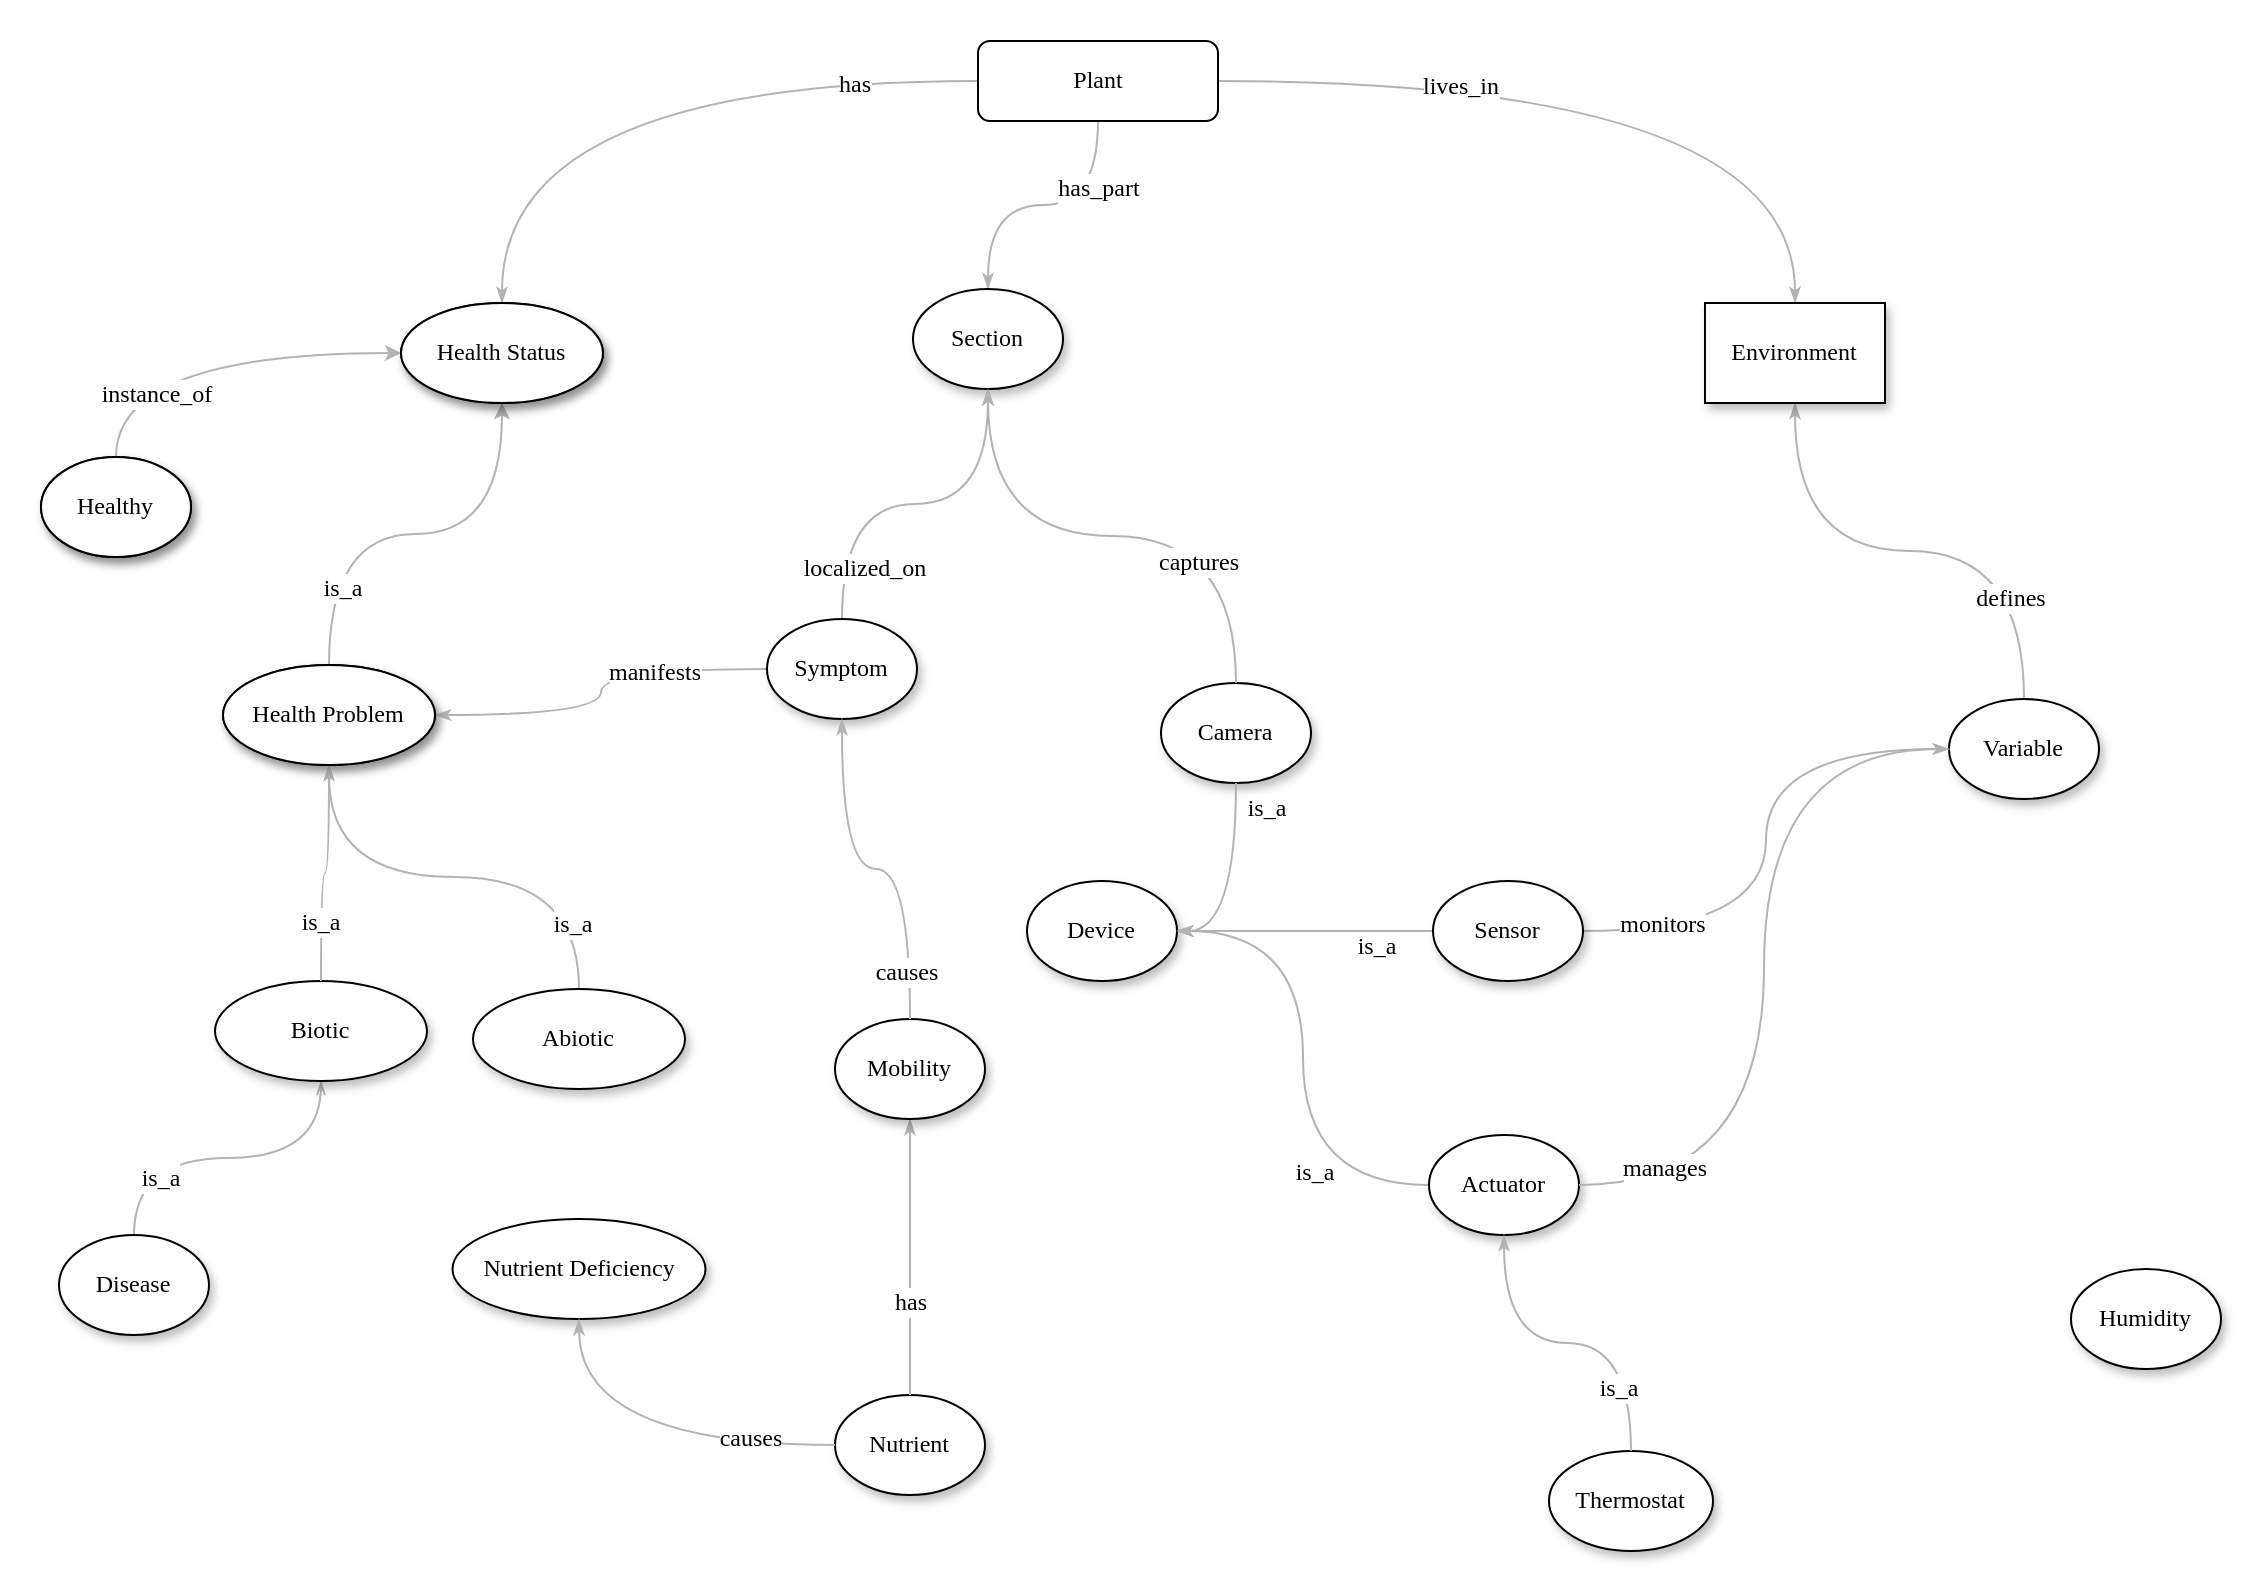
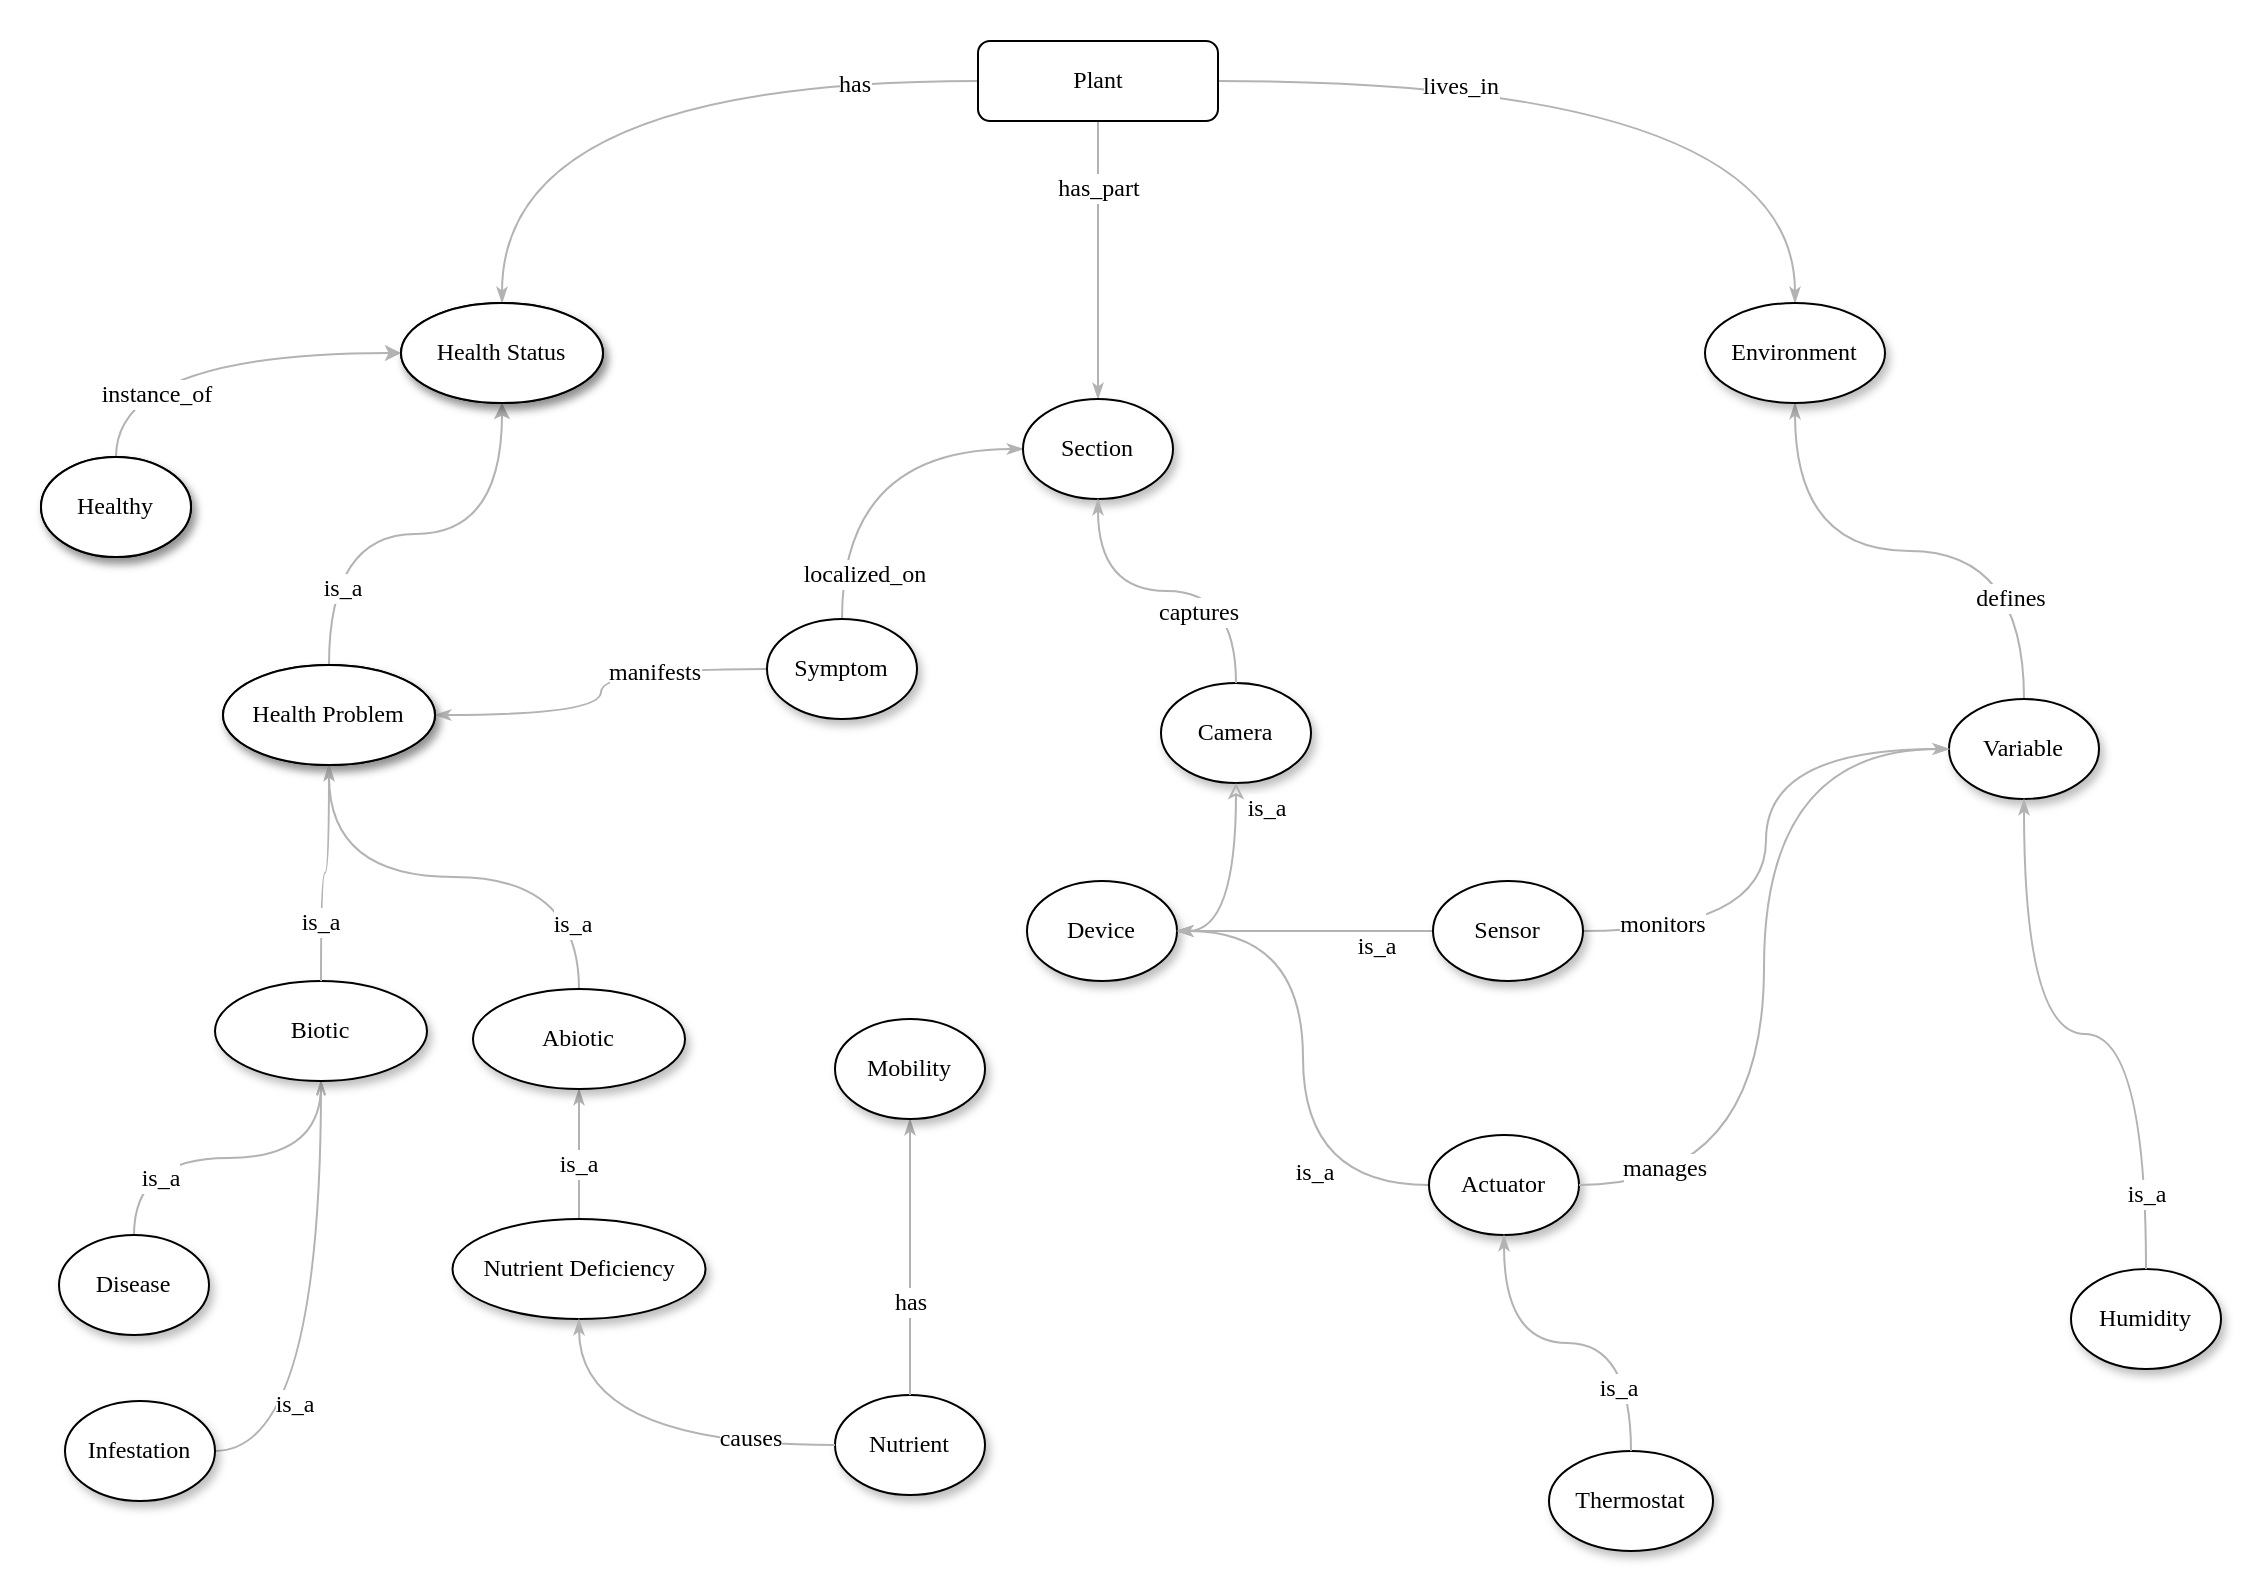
(988, 339) -> (1098, 449)
(1795, 353) -> (1795, 353)
(1236, 784) -> (1236, 796)
(909, 975) -> none
none -> (579, 1174)
none -> (2144, 1201)
none -> (279, 1400)
none -> (140, 1451)
